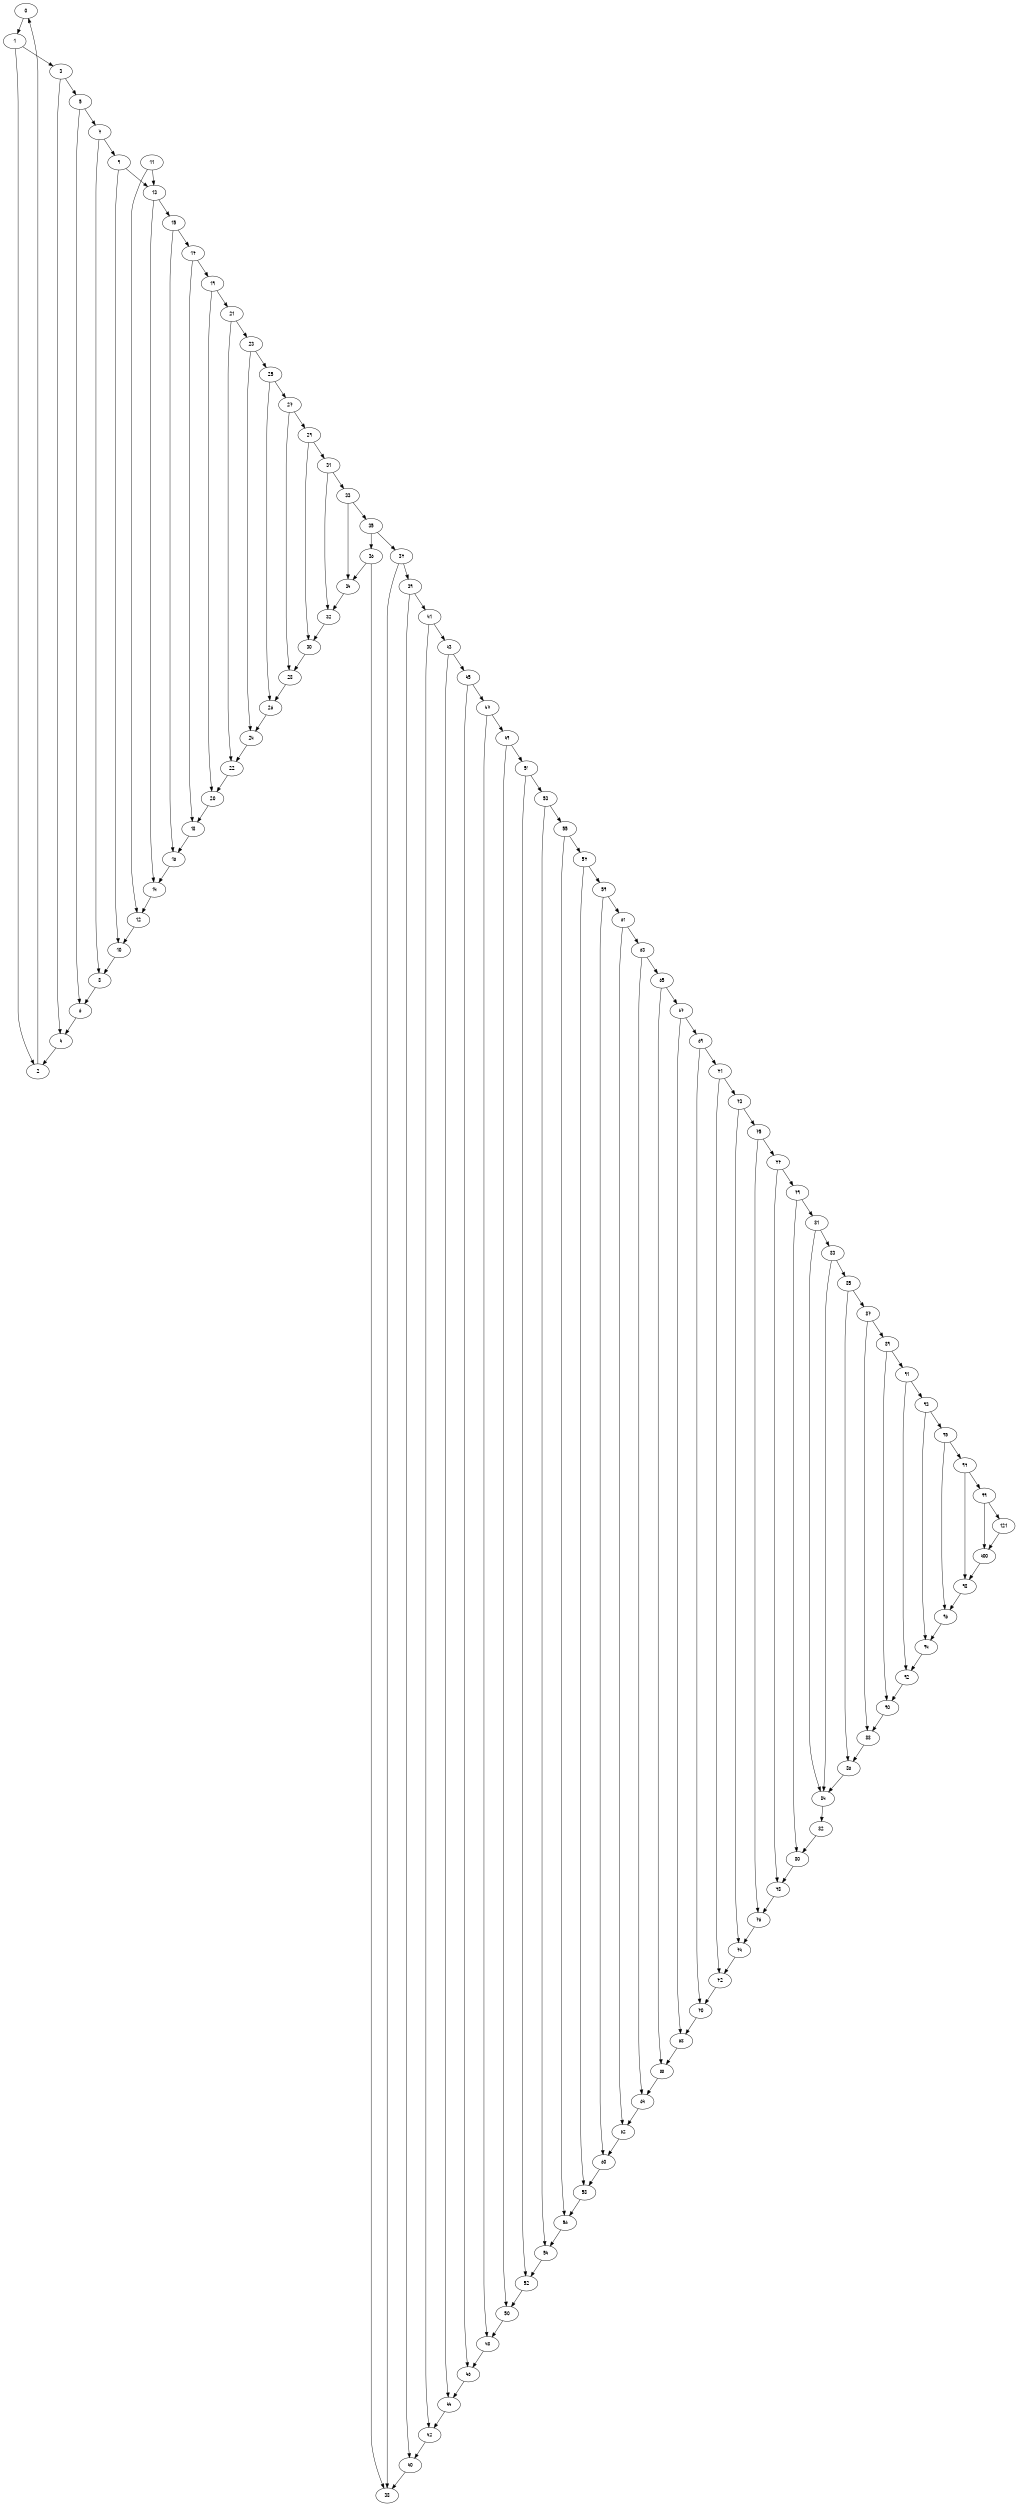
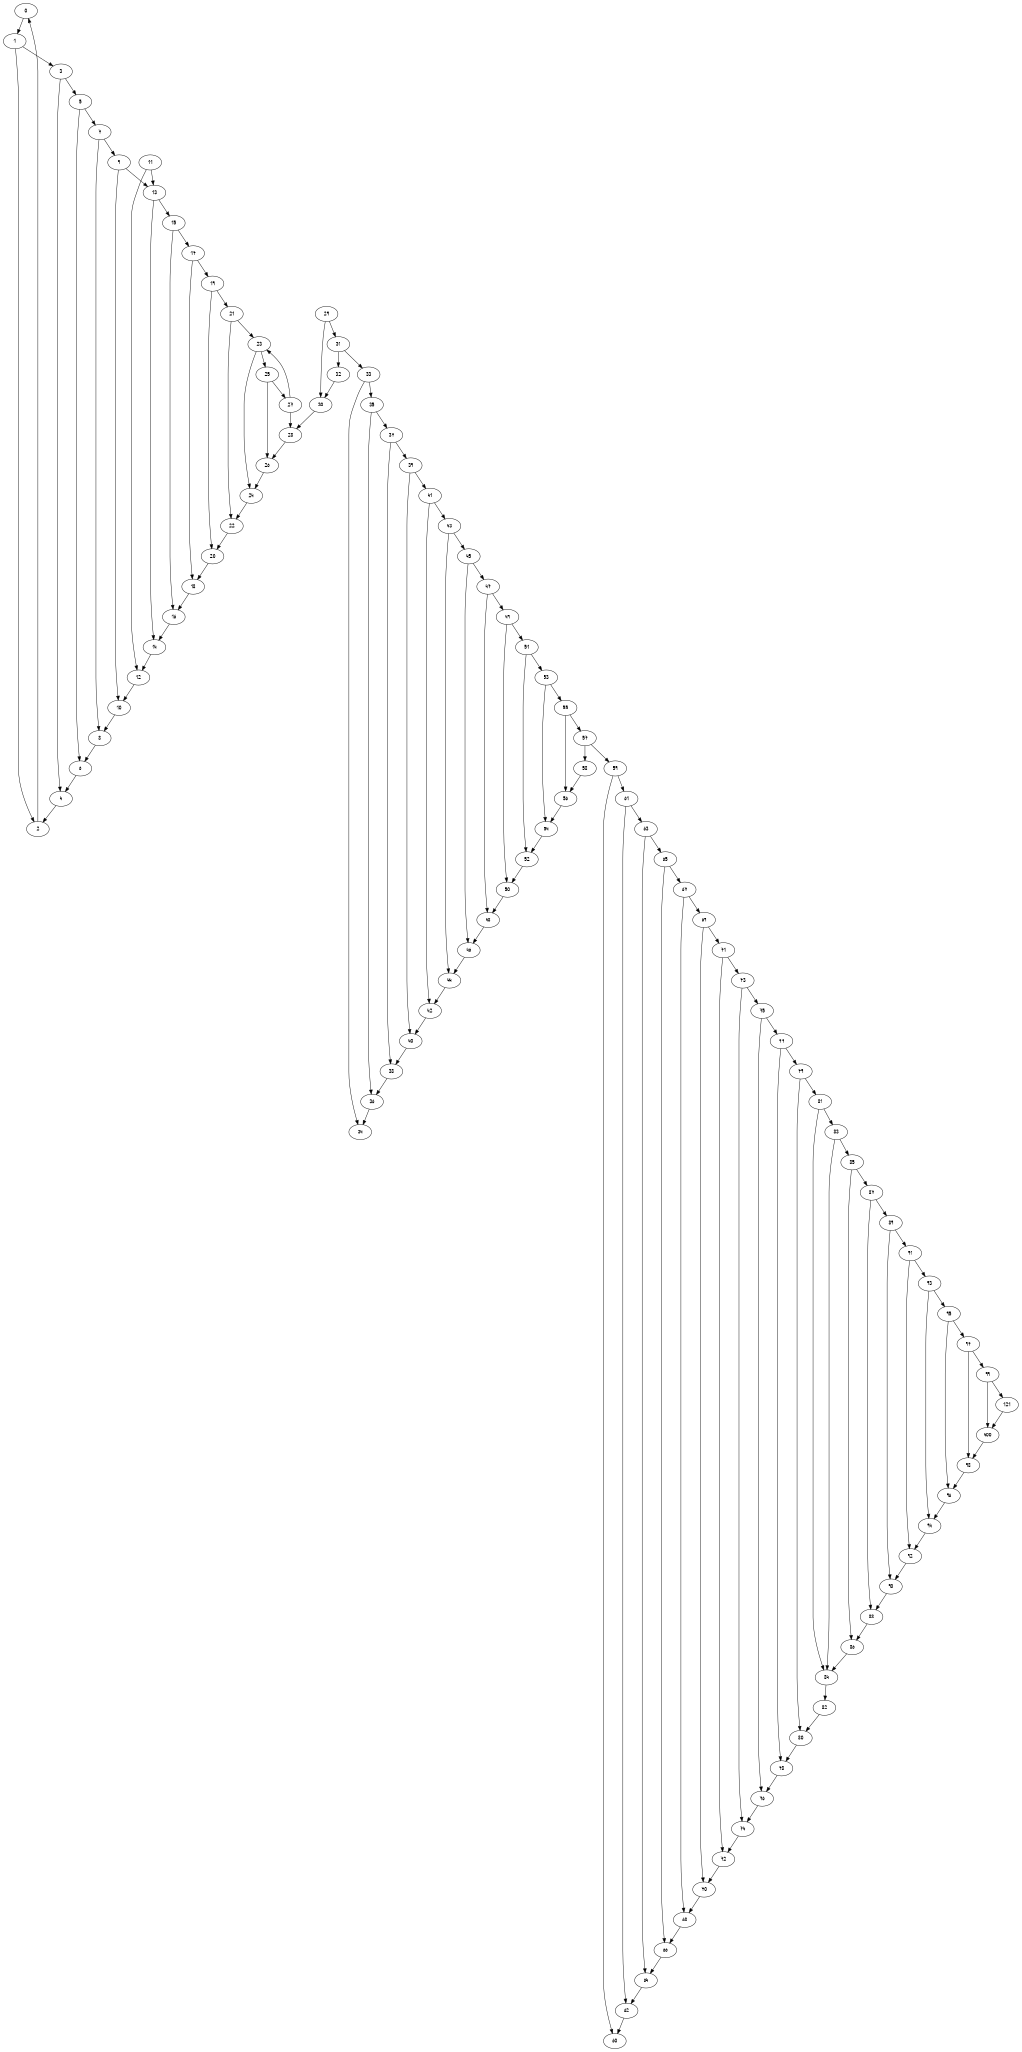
(298, 418) -> (285, 373)
(340, 600) -> none
(371, 1525) -> (383, 1085)
(595, 2176) -> none
